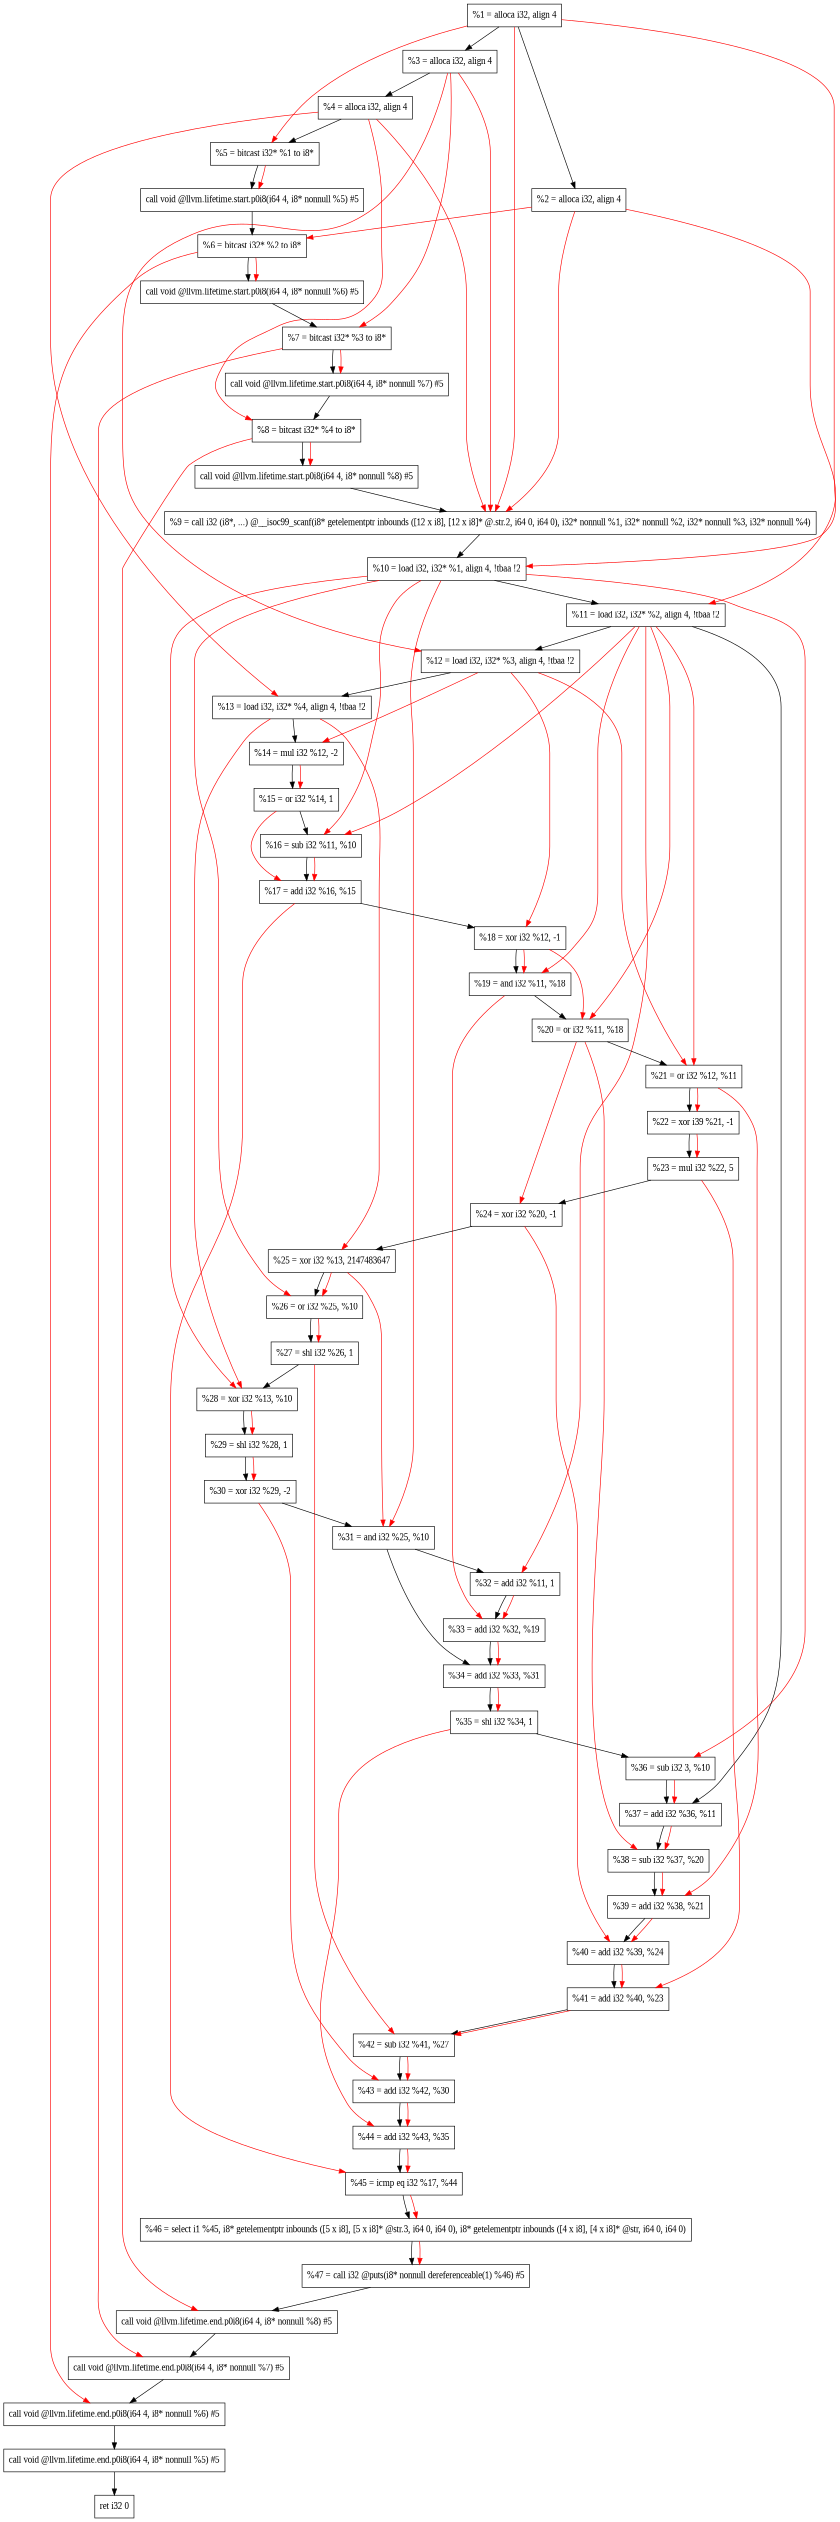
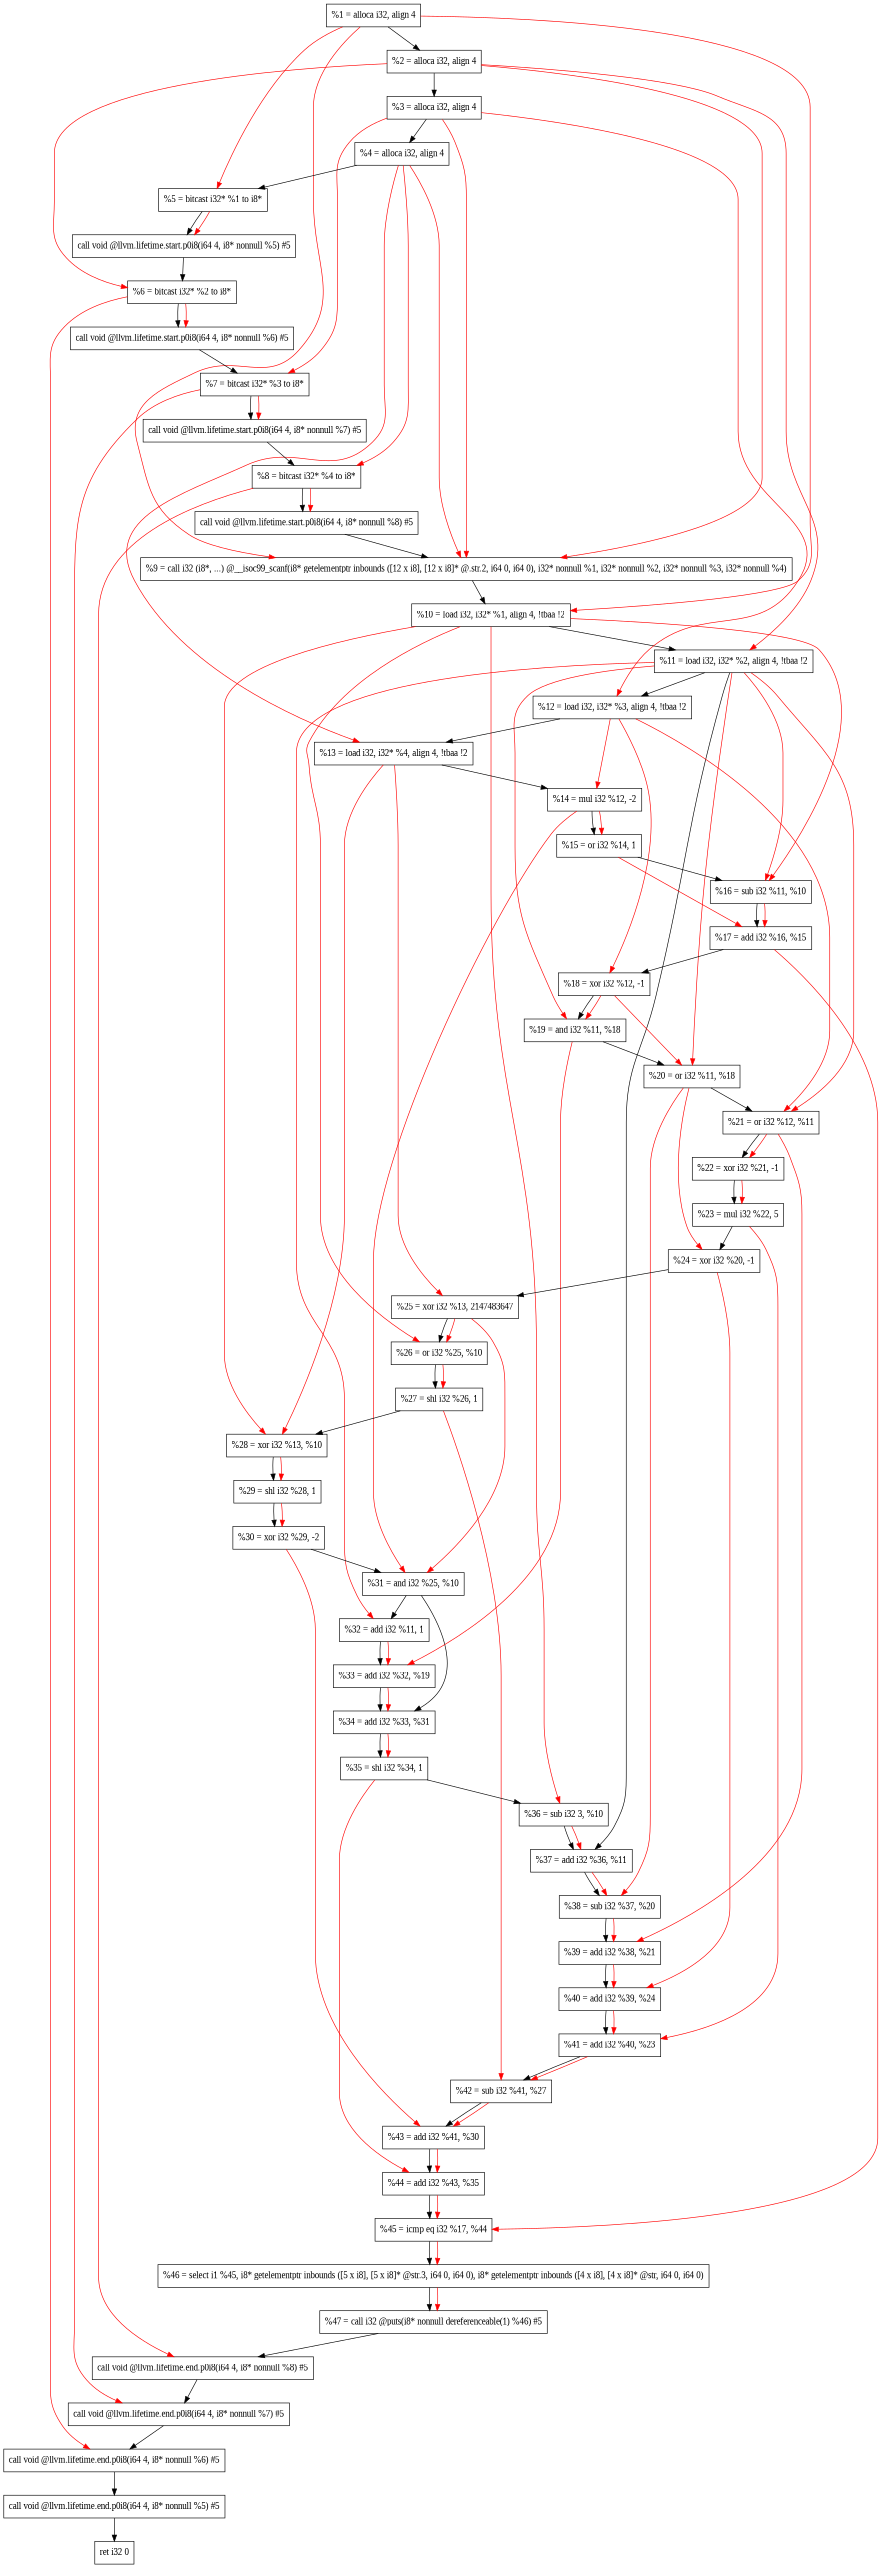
(485, 37) -> (434, 82)
(413, 1050) -> (391, 1168)
(693, 1123) -> (738, 1169)
(404, 2091) -> (434, 2138)
